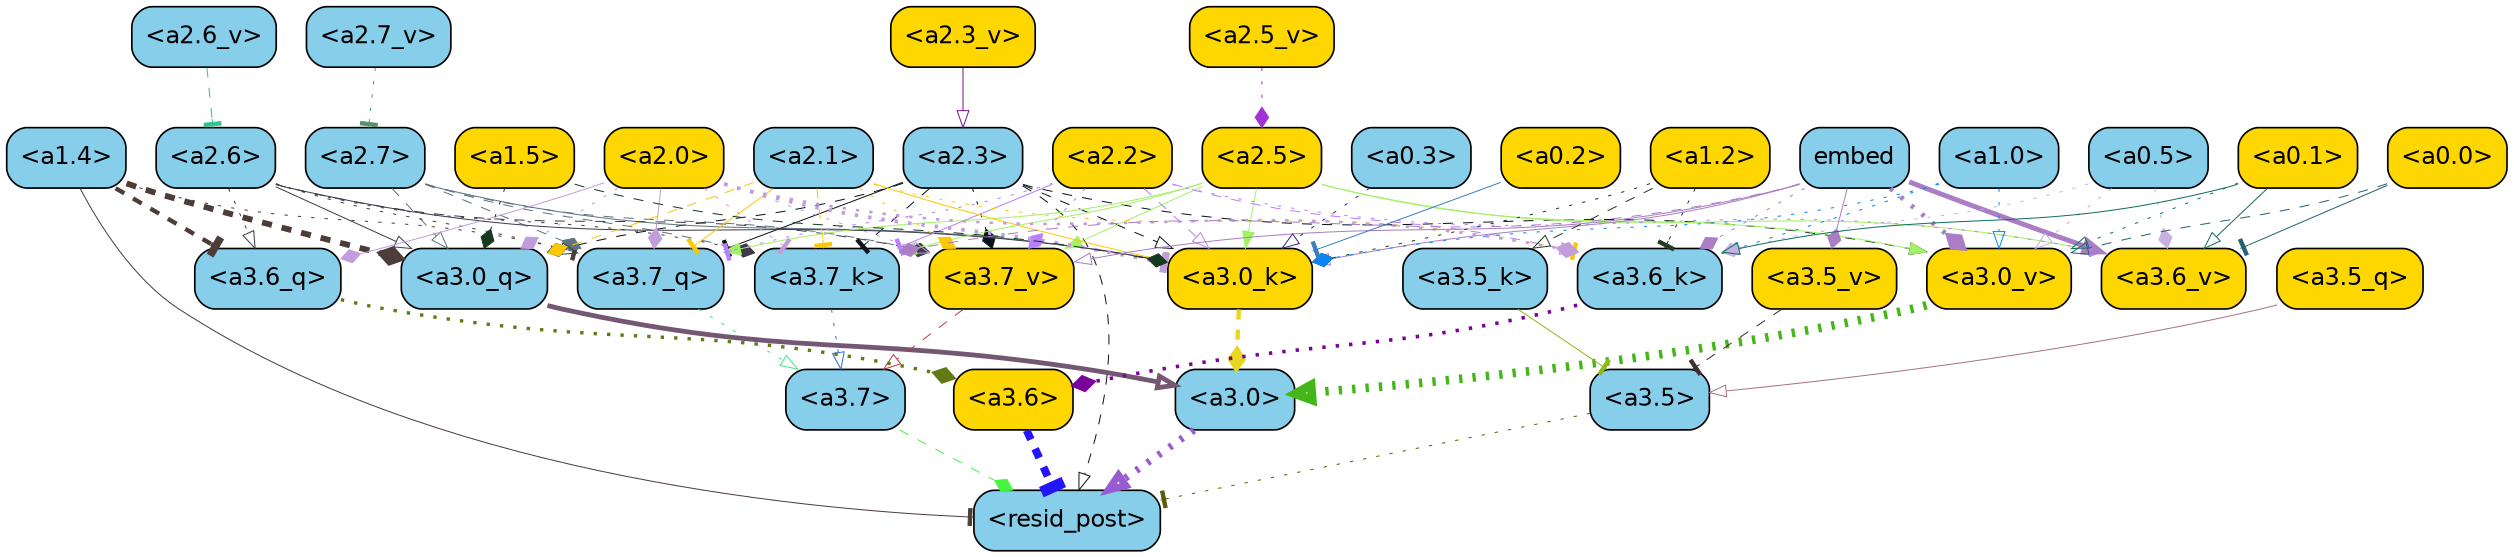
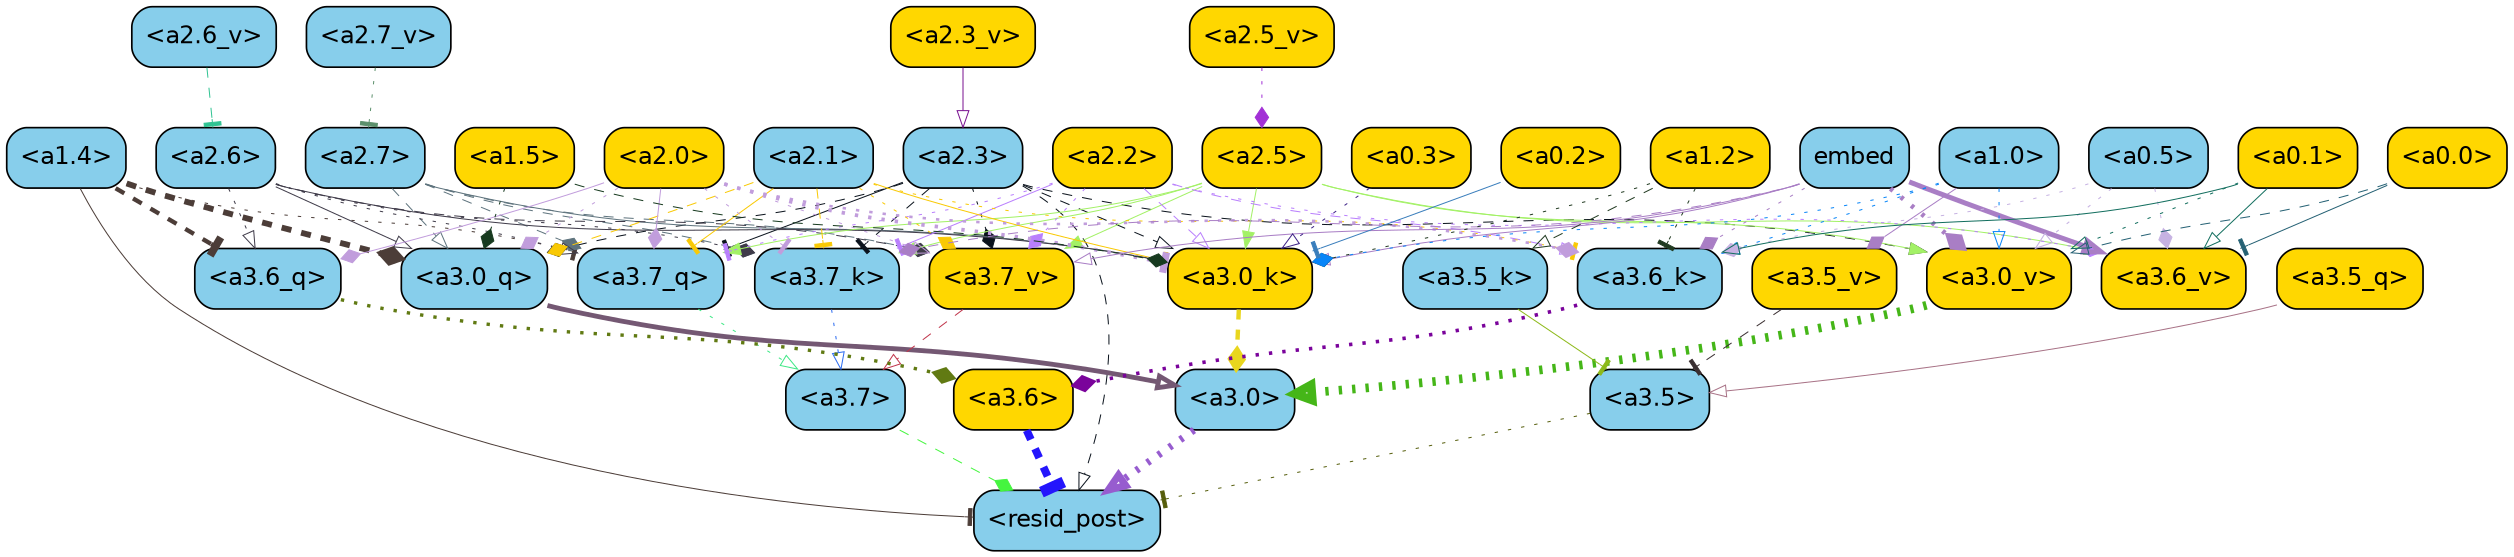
(1411, 158) -> (1411, 158)
(1842, 209) -> (1929, 206)
